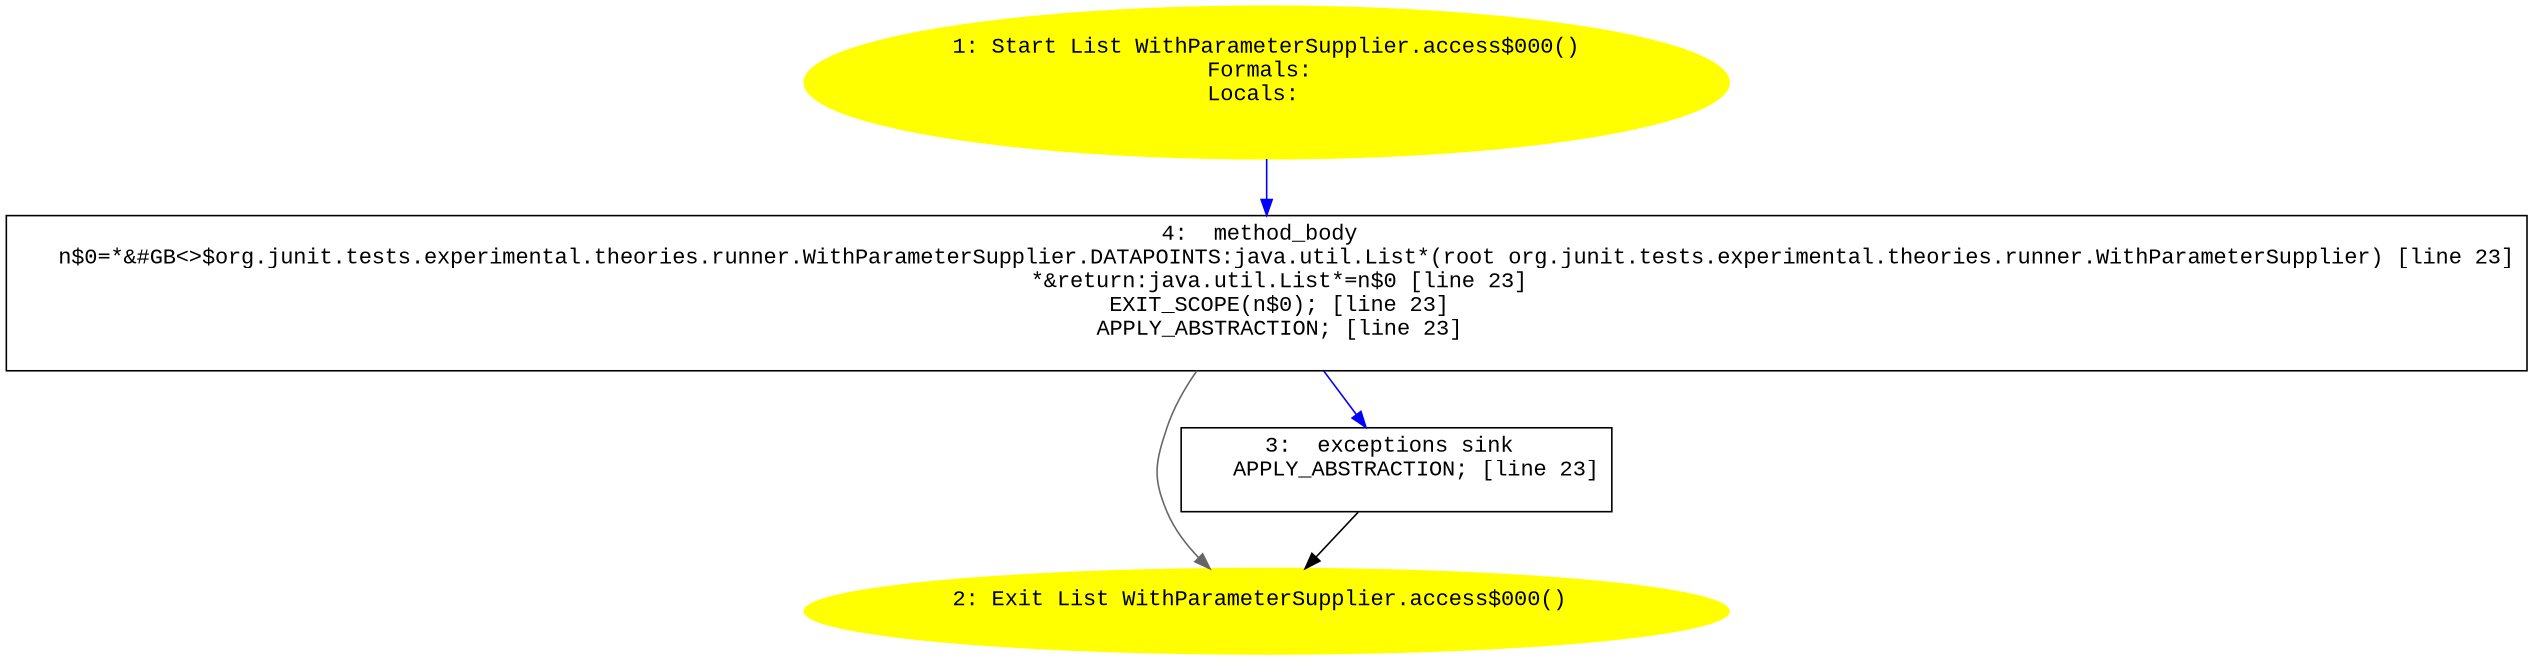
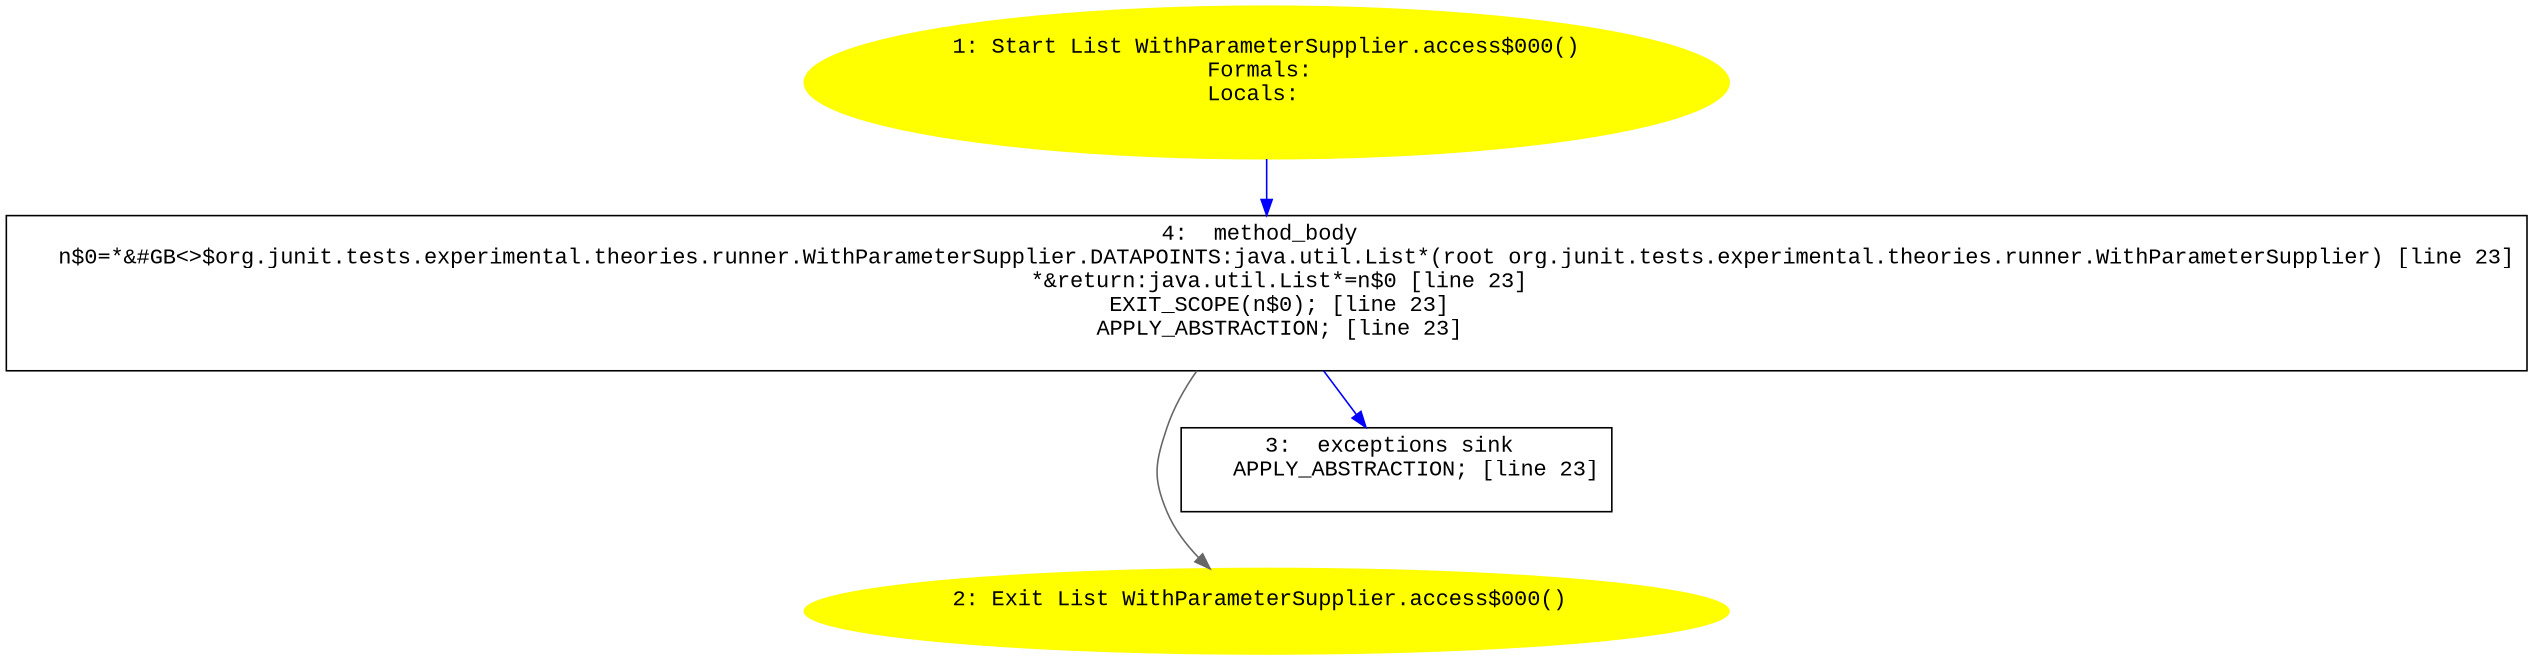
(1337, 535) -> none
